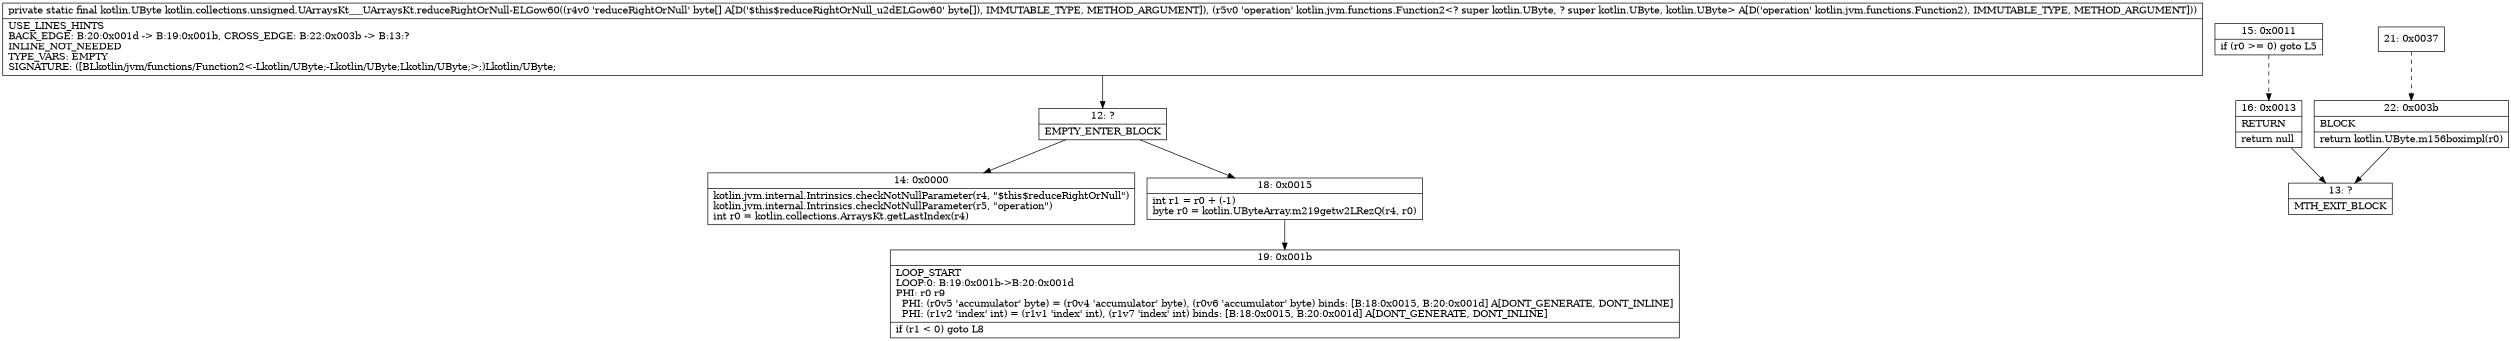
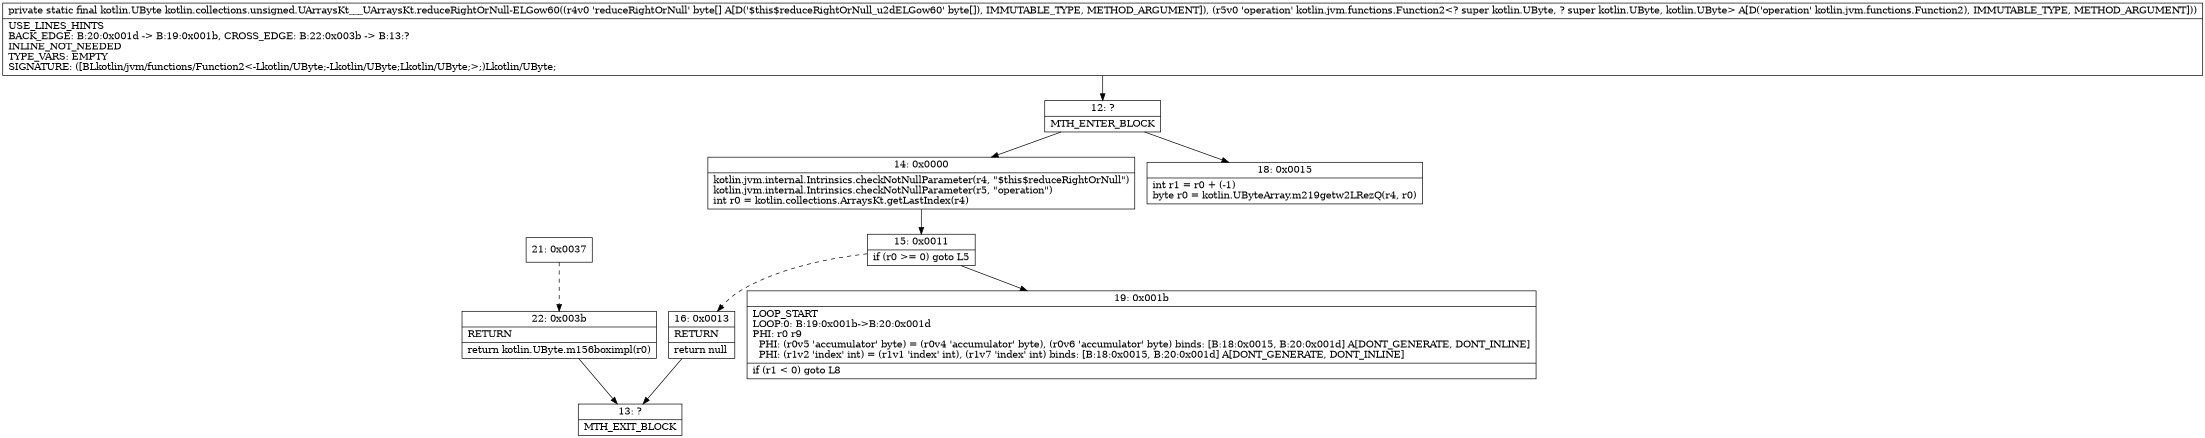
(2337, 124) -> (490, 334)
(1103, 132) -> (1103, 124)
none -> (921, 218)
(1285, 231) -> (991, 277)
